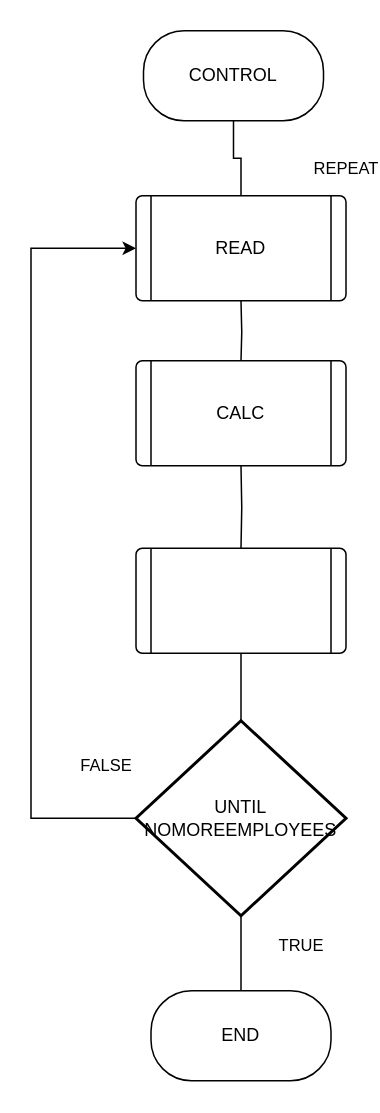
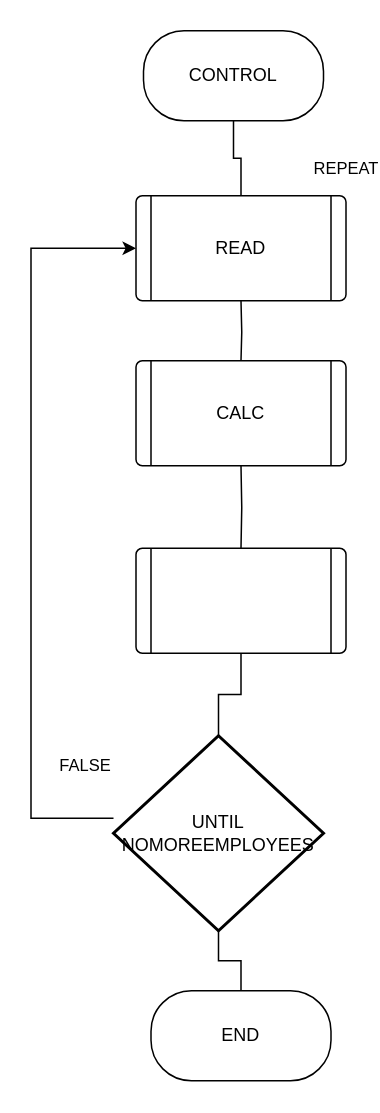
(241, 818) -> (218, 833)
